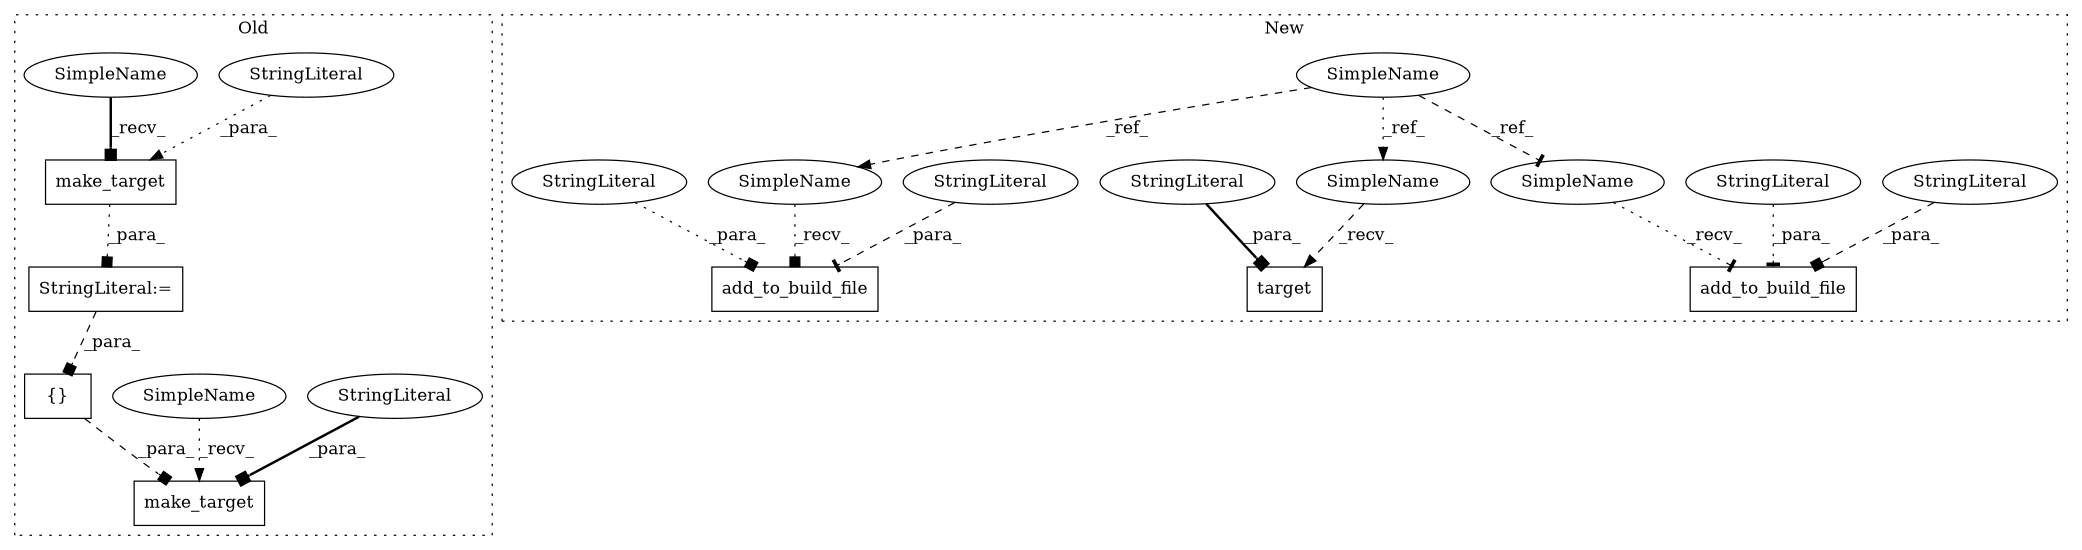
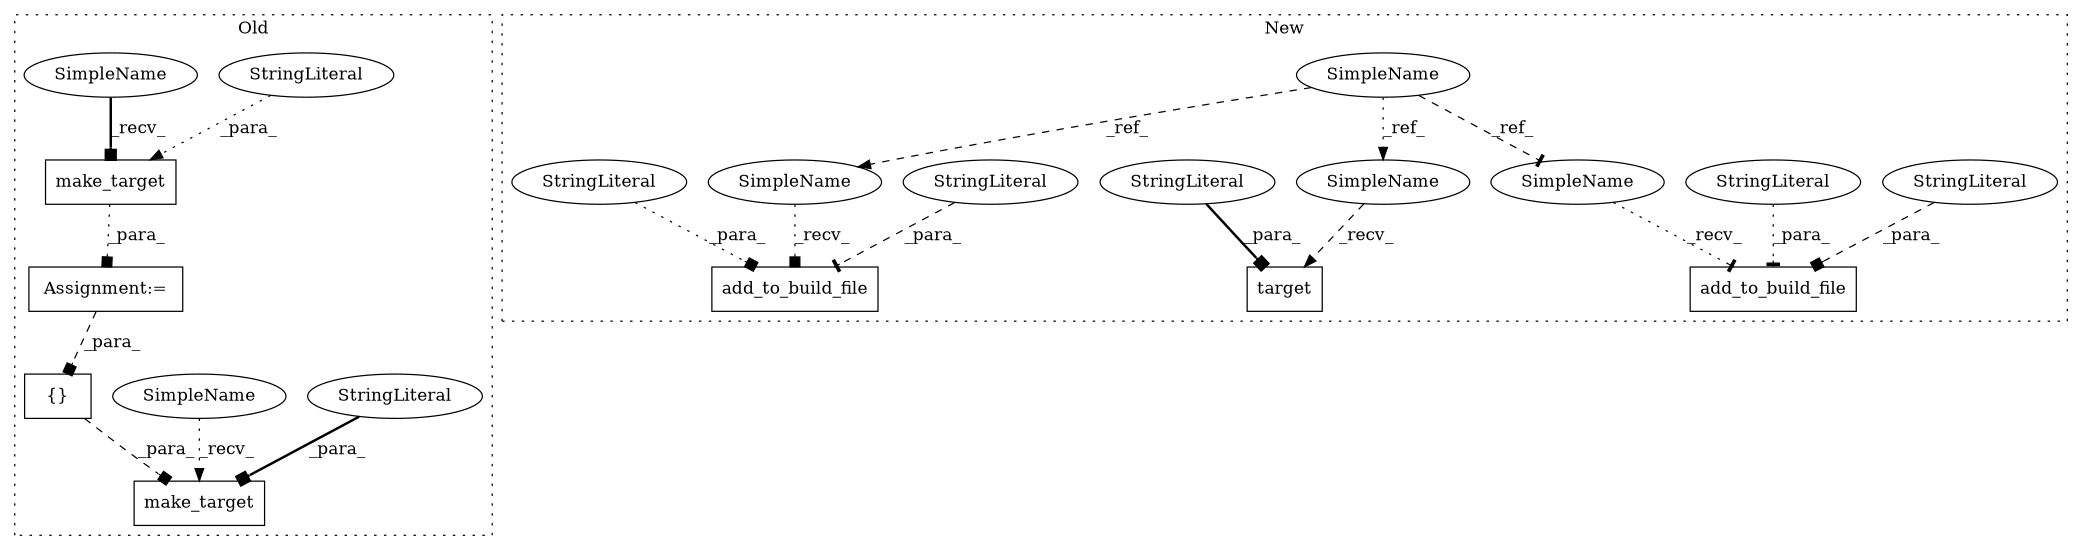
(106, 289) -> (106, 289)
